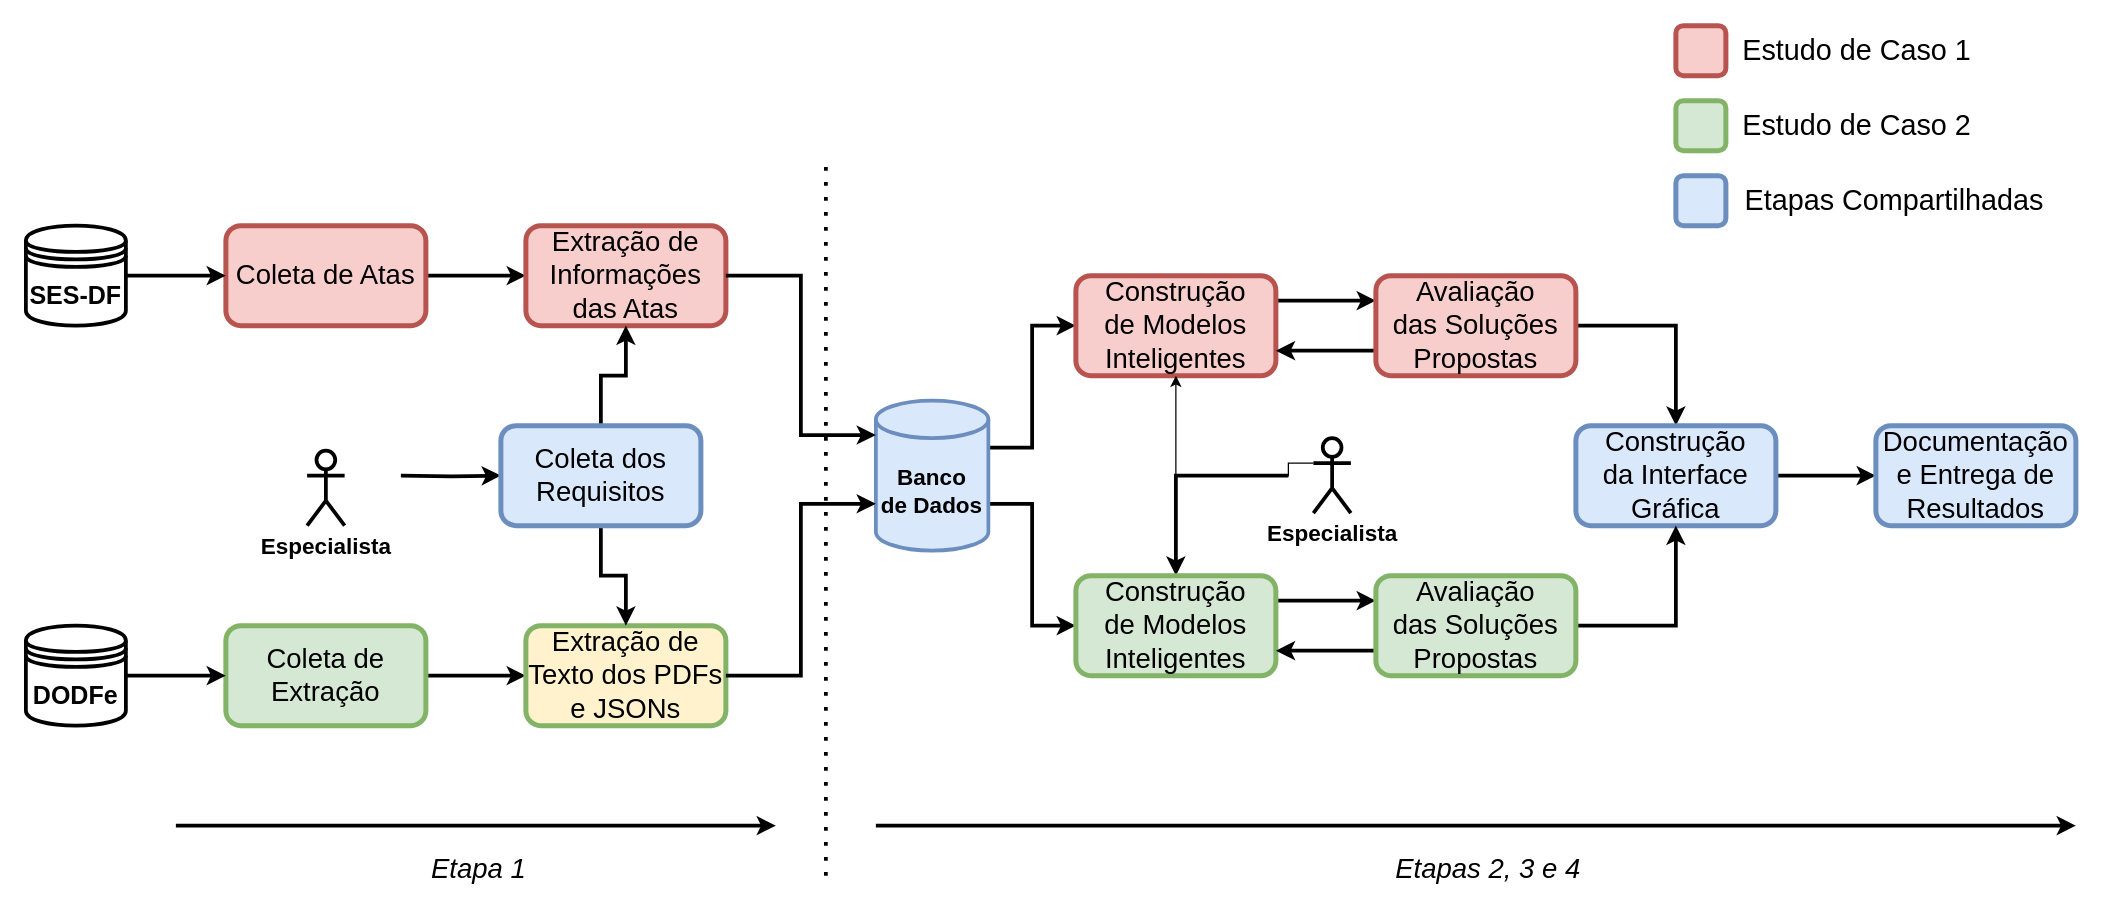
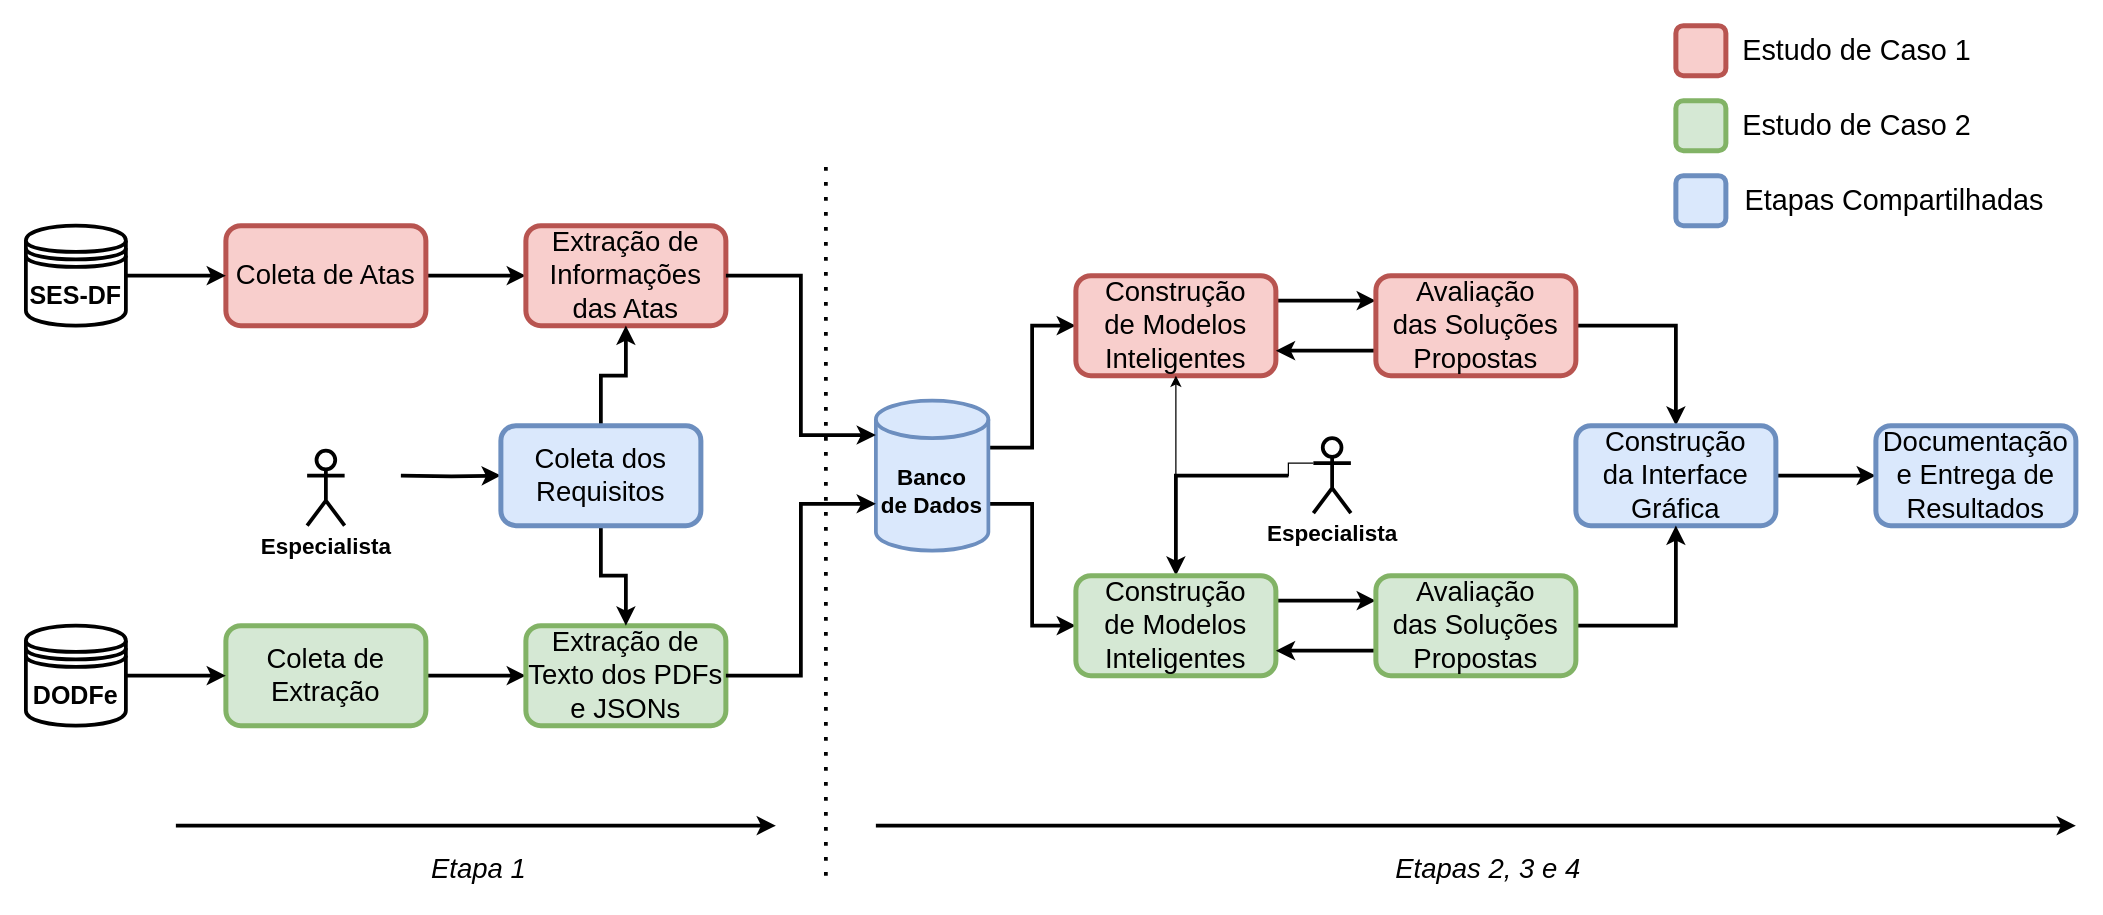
(626, 676) -> (626, 676)
